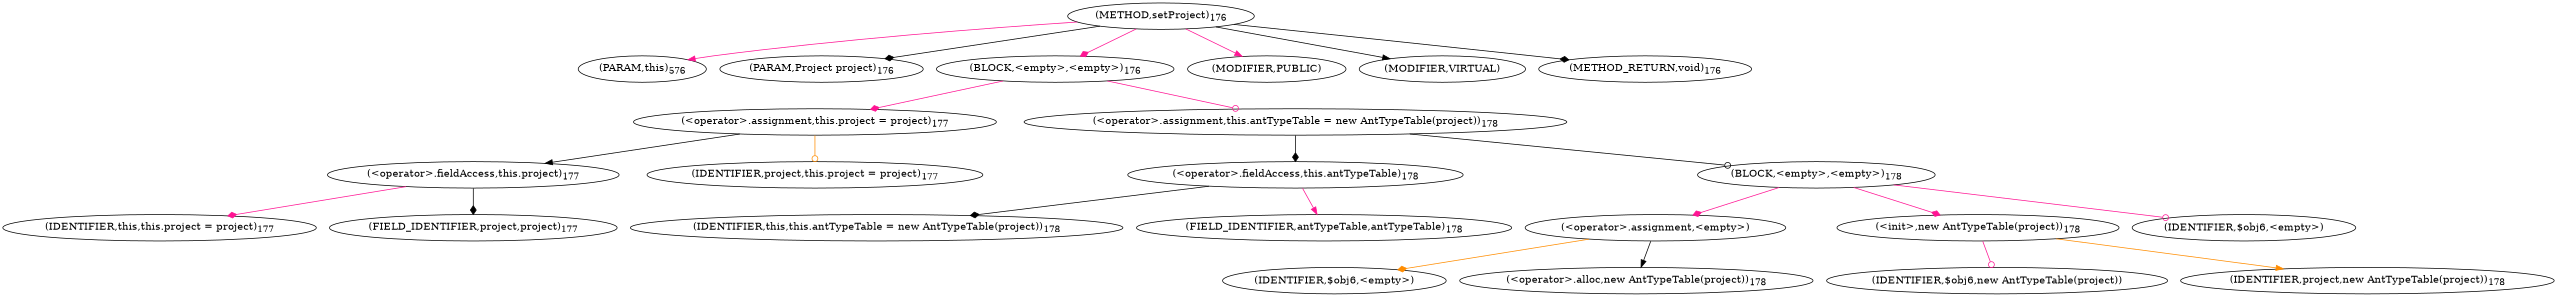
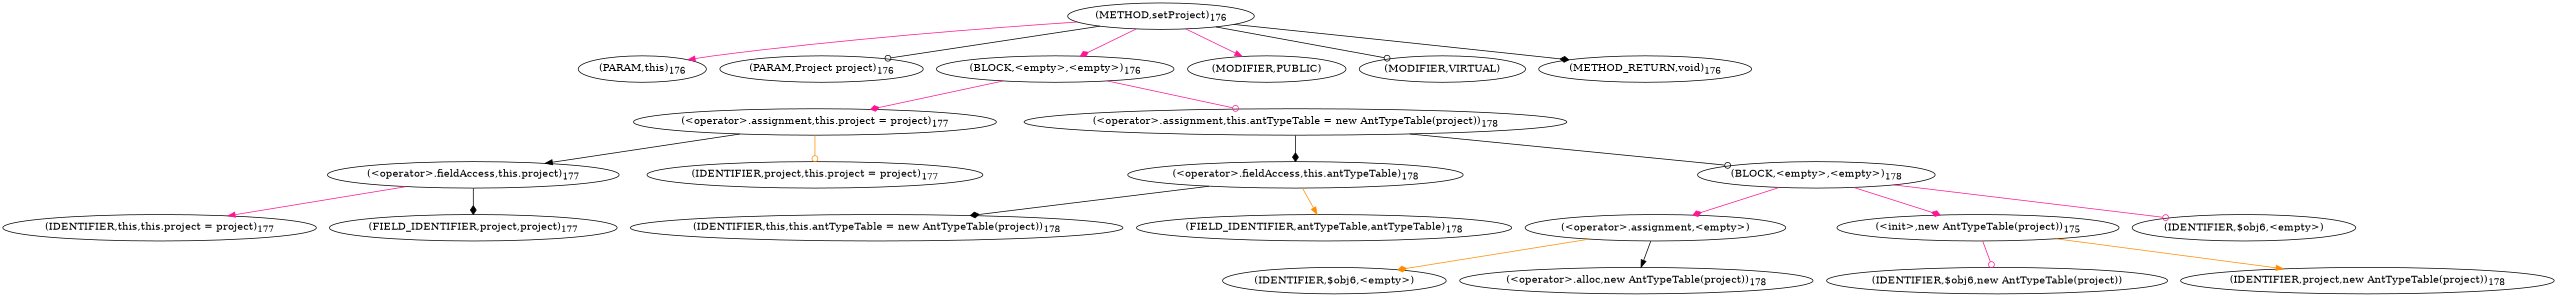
(997, 42) -> (995, 42)
(1299, 42) -> (1300, 42)
(677, 68) -> (677, 68)
(1308, 198) -> (1308, 198)
(321, 201) -> (321, 201)
(2072, 227) -> (2072, 227)
